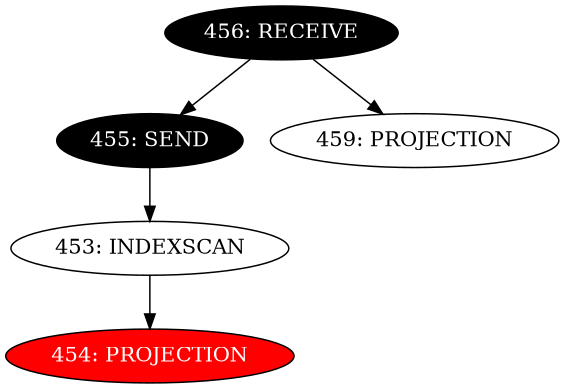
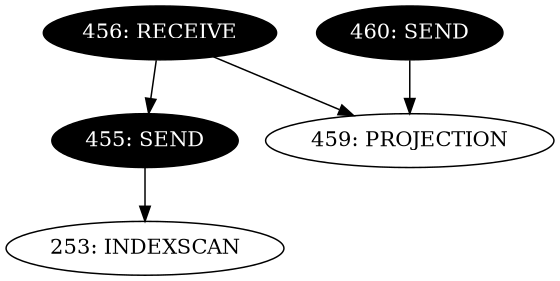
none -> (410, 33)
(150, 248) -> (145, 248)
(150, 356) -> none
